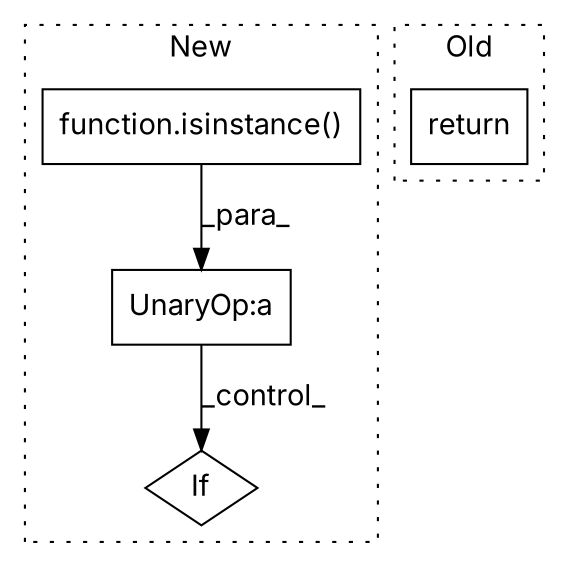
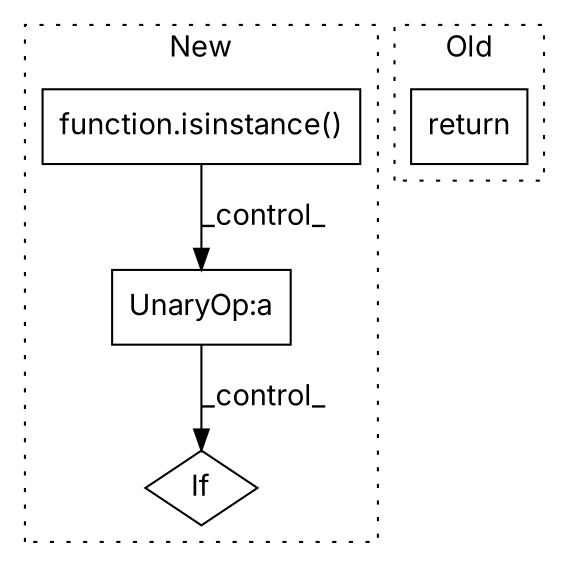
(246, 217) -> (265, 217)
